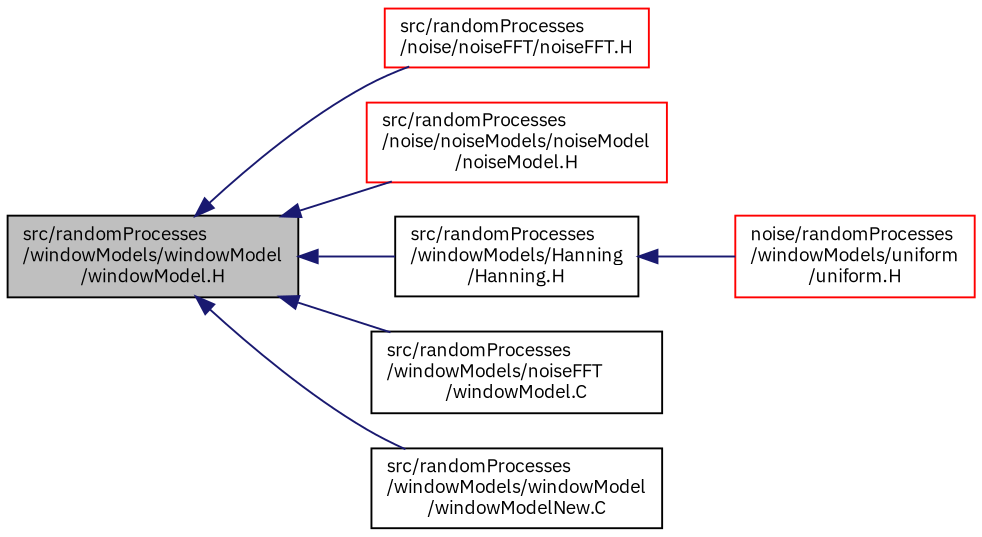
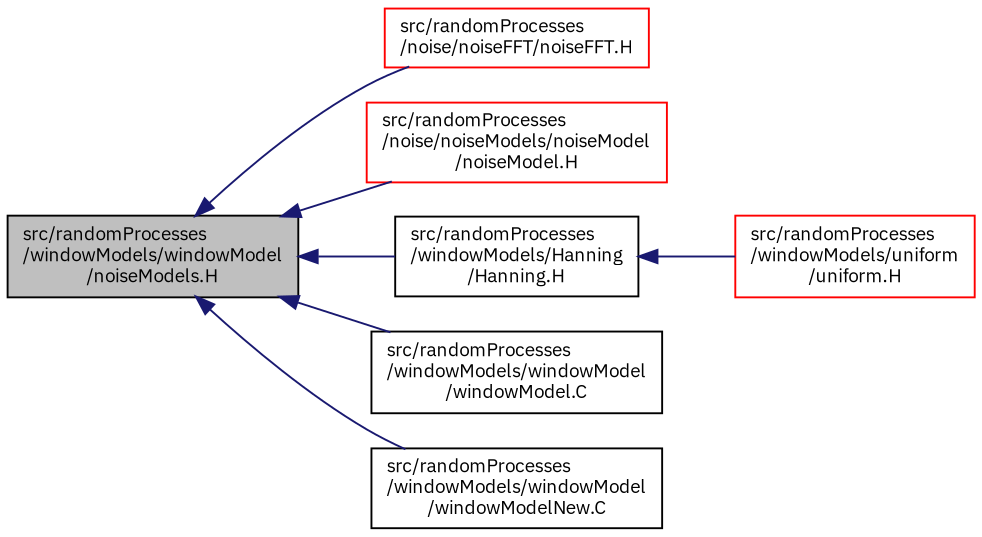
(153, 256) -> (153, 256)
(855, 256) -> (855, 256)
(517, 372) -> (517, 372)
